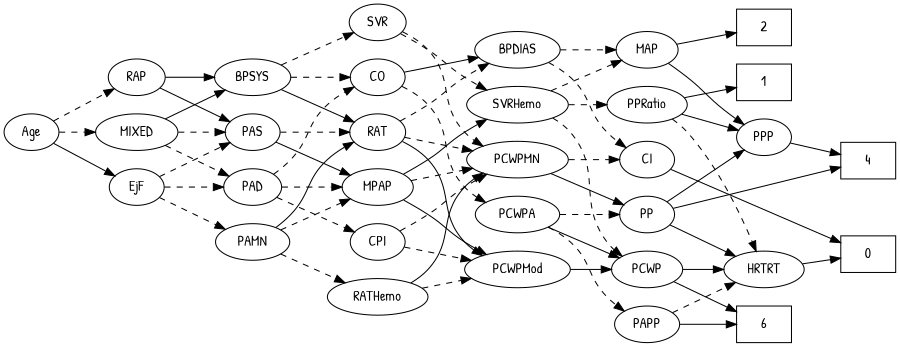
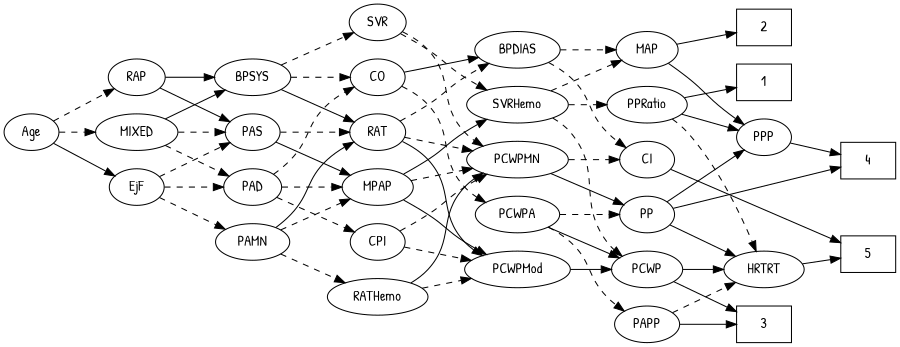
(868, 254) -> (868, 254)
(764, 324) -> (764, 324)
